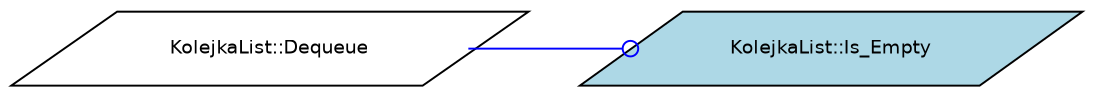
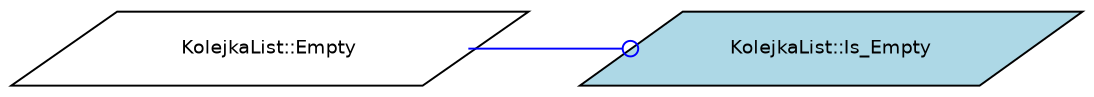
(270, 49) -> (270, 49)
